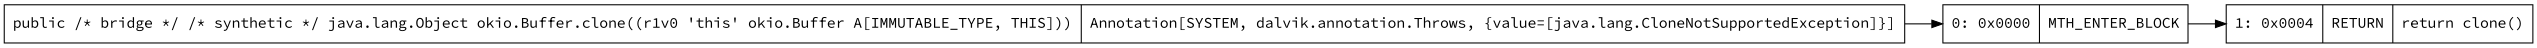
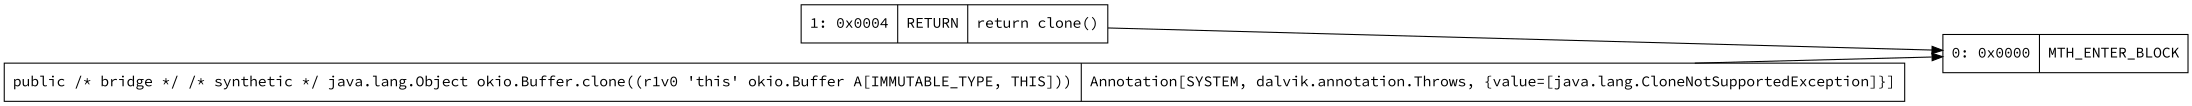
(2202, 24) -> (1520, 39)
